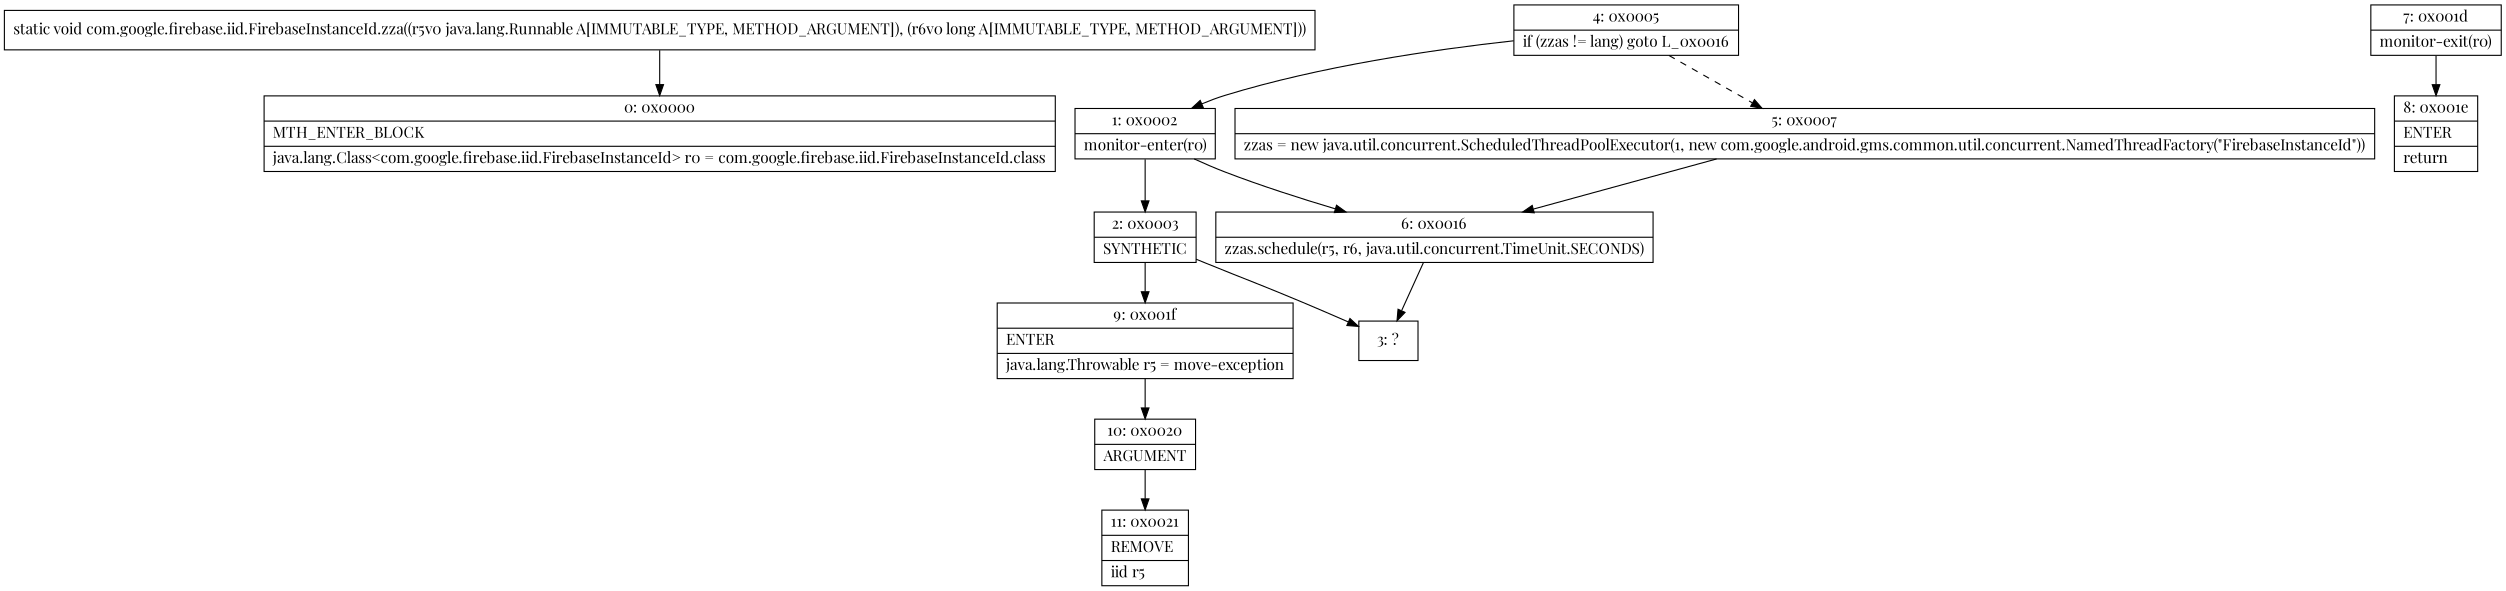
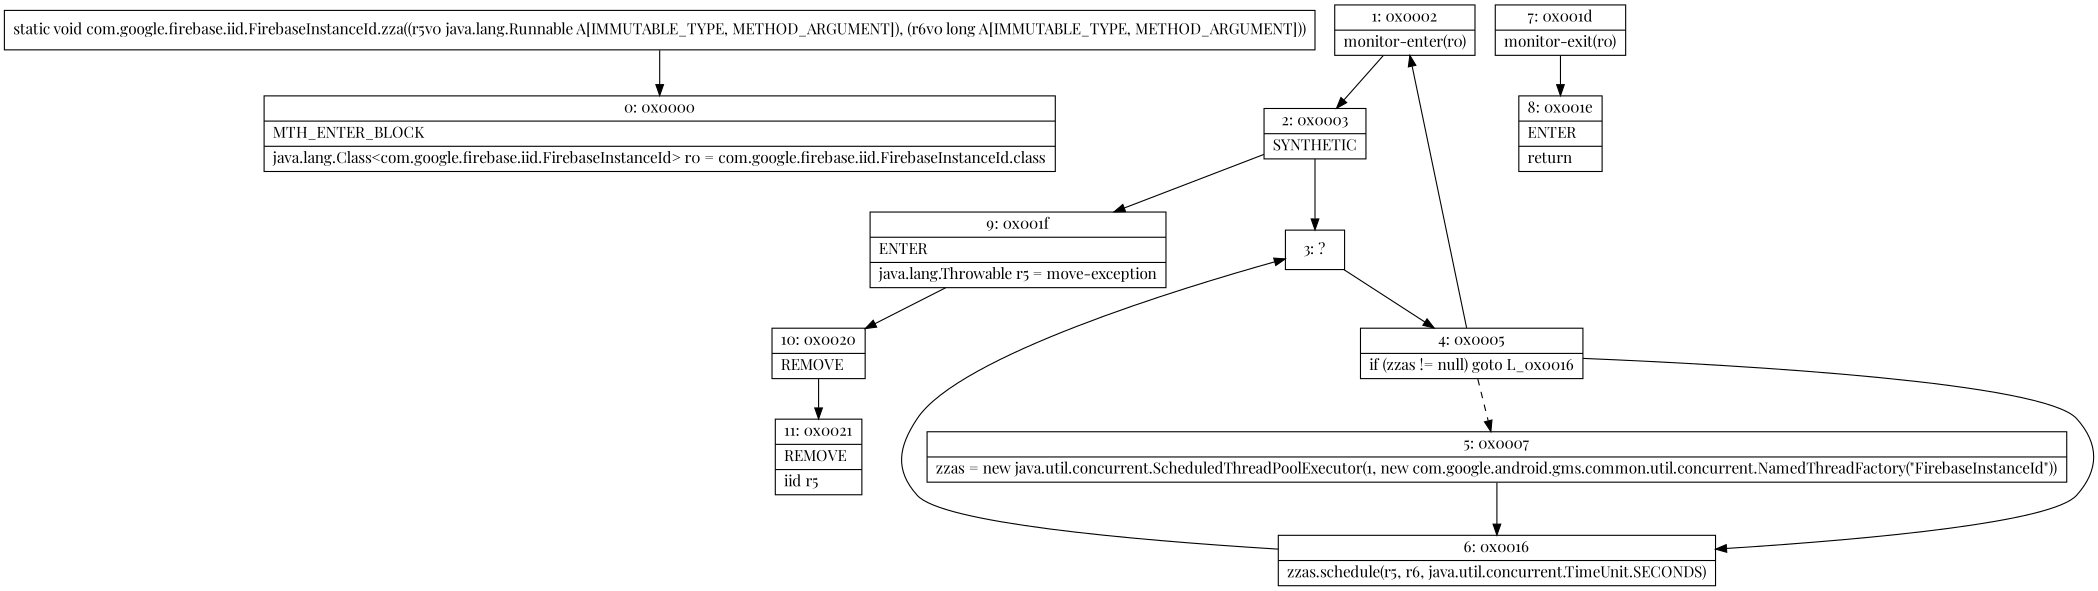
(1626, 42) -> (1472, 365)
(1264, 186) -> (2051, 405)
none -> (1384, 296)
(1145, 456) -> (813, 365)
